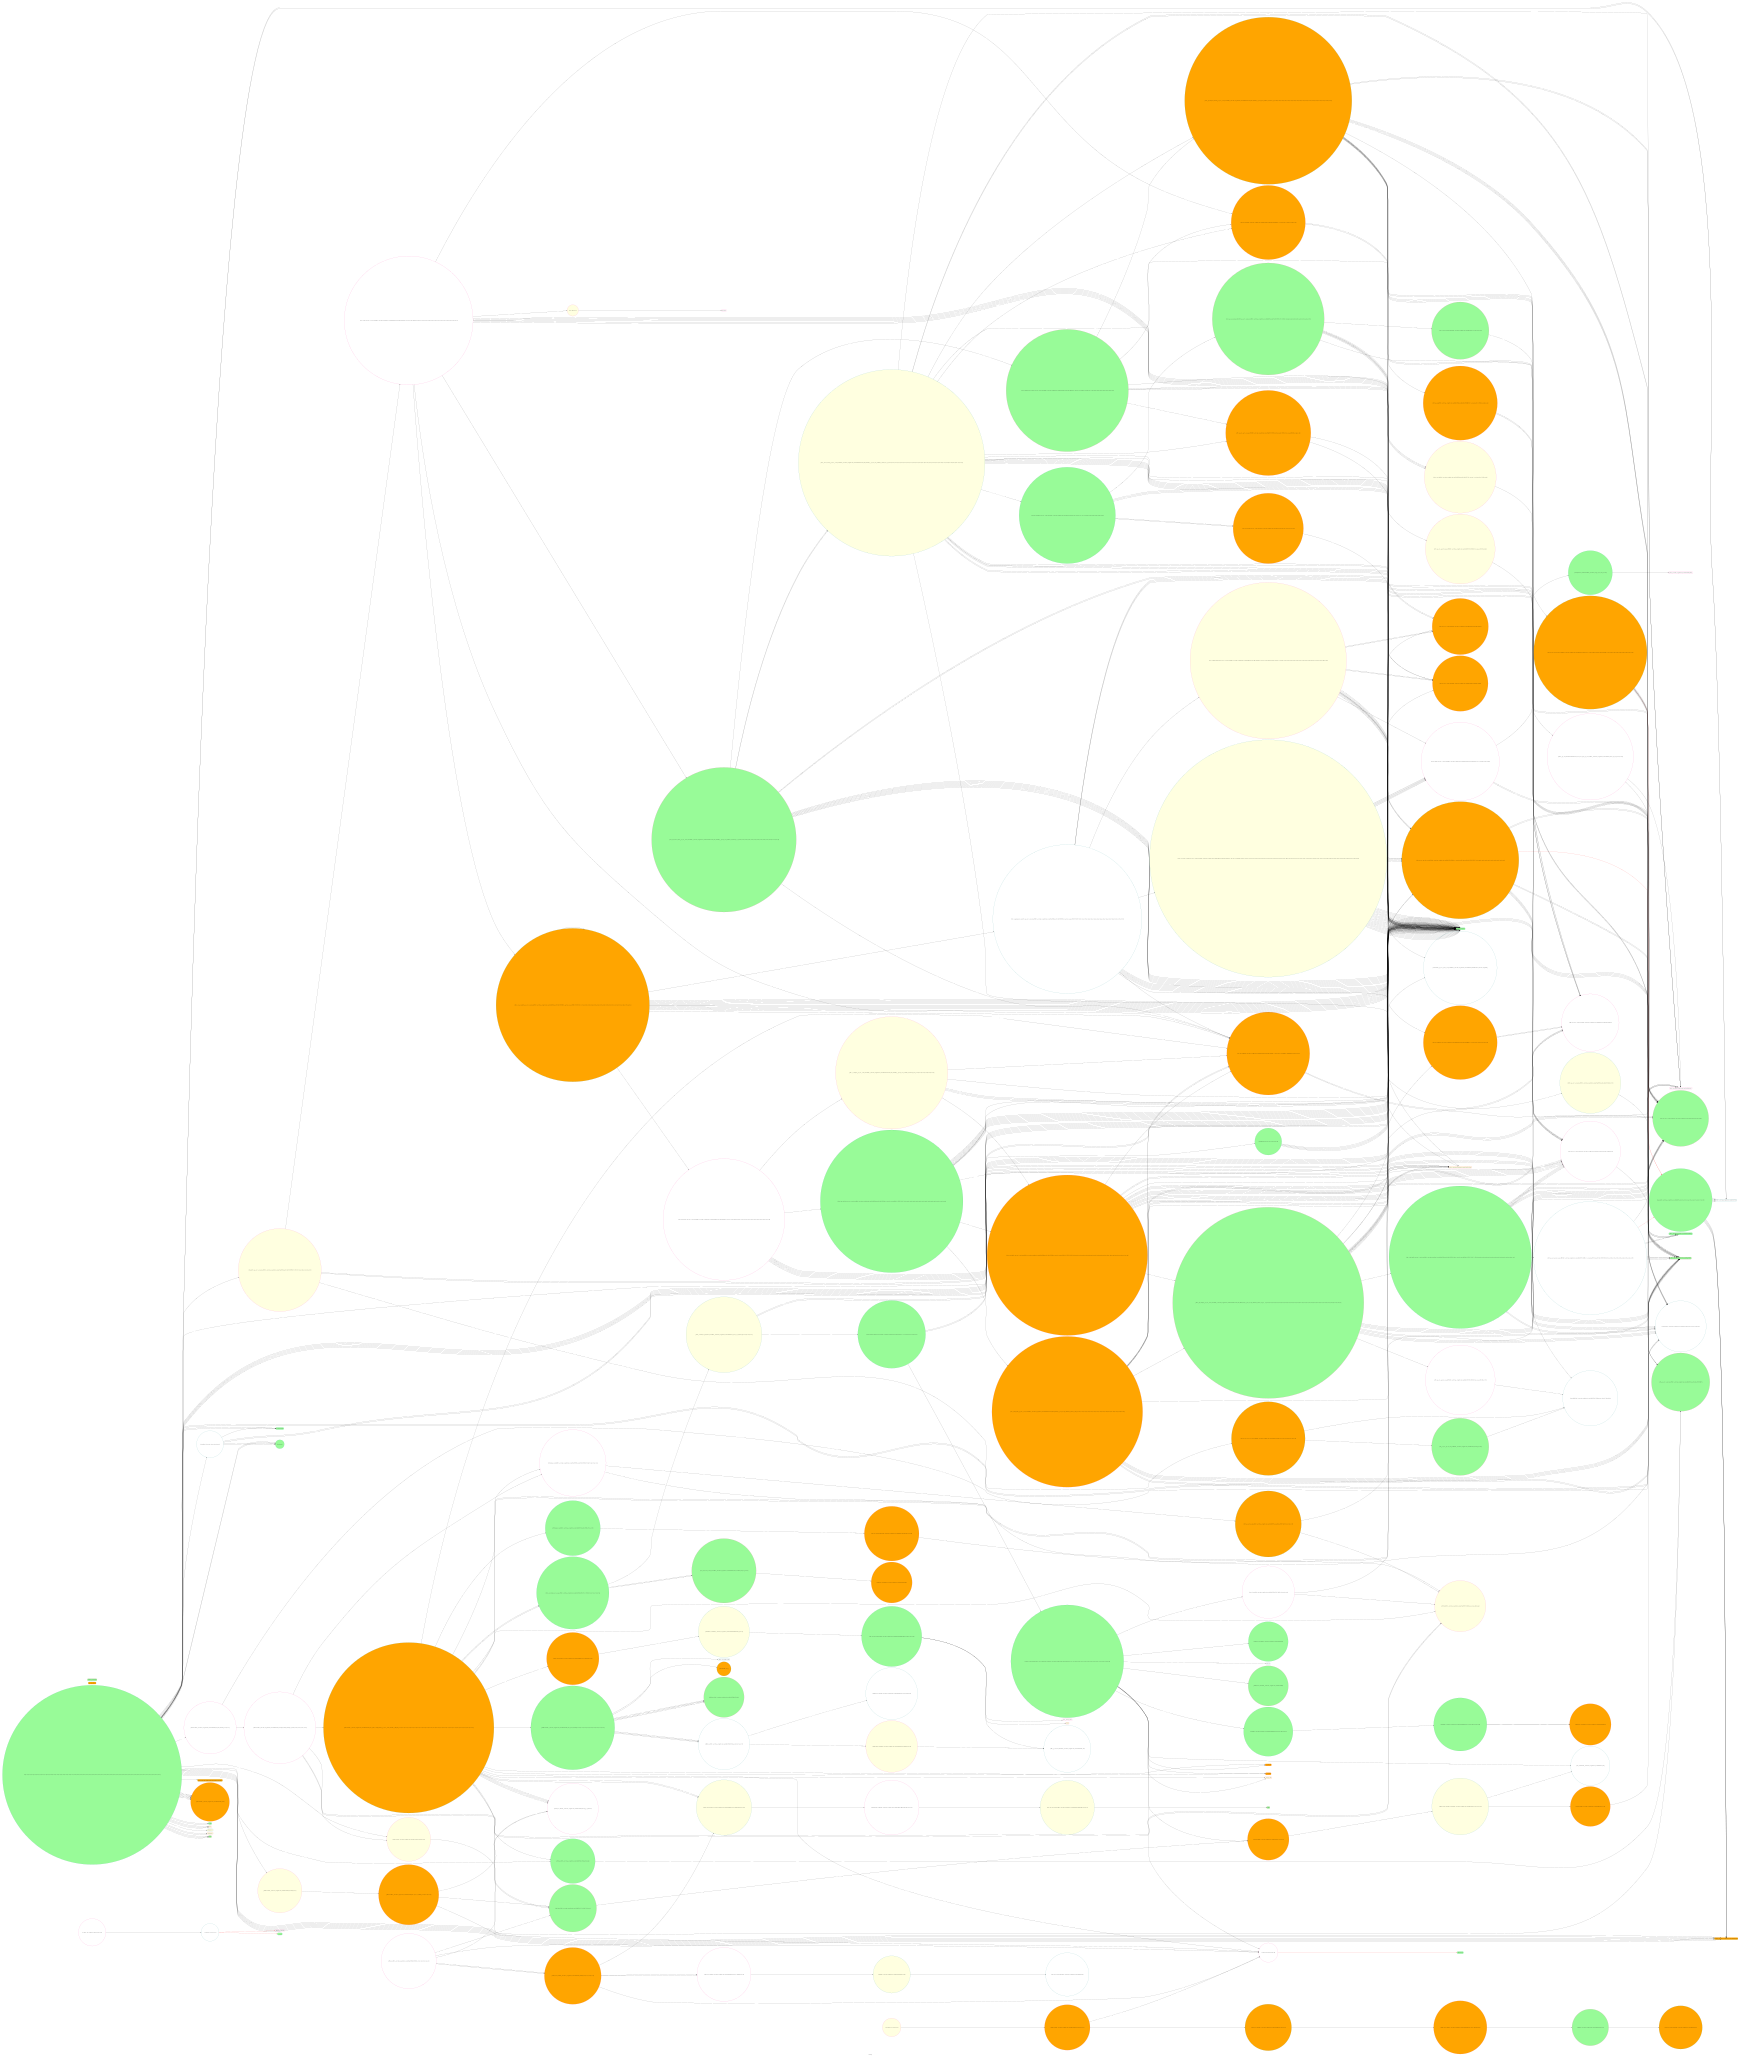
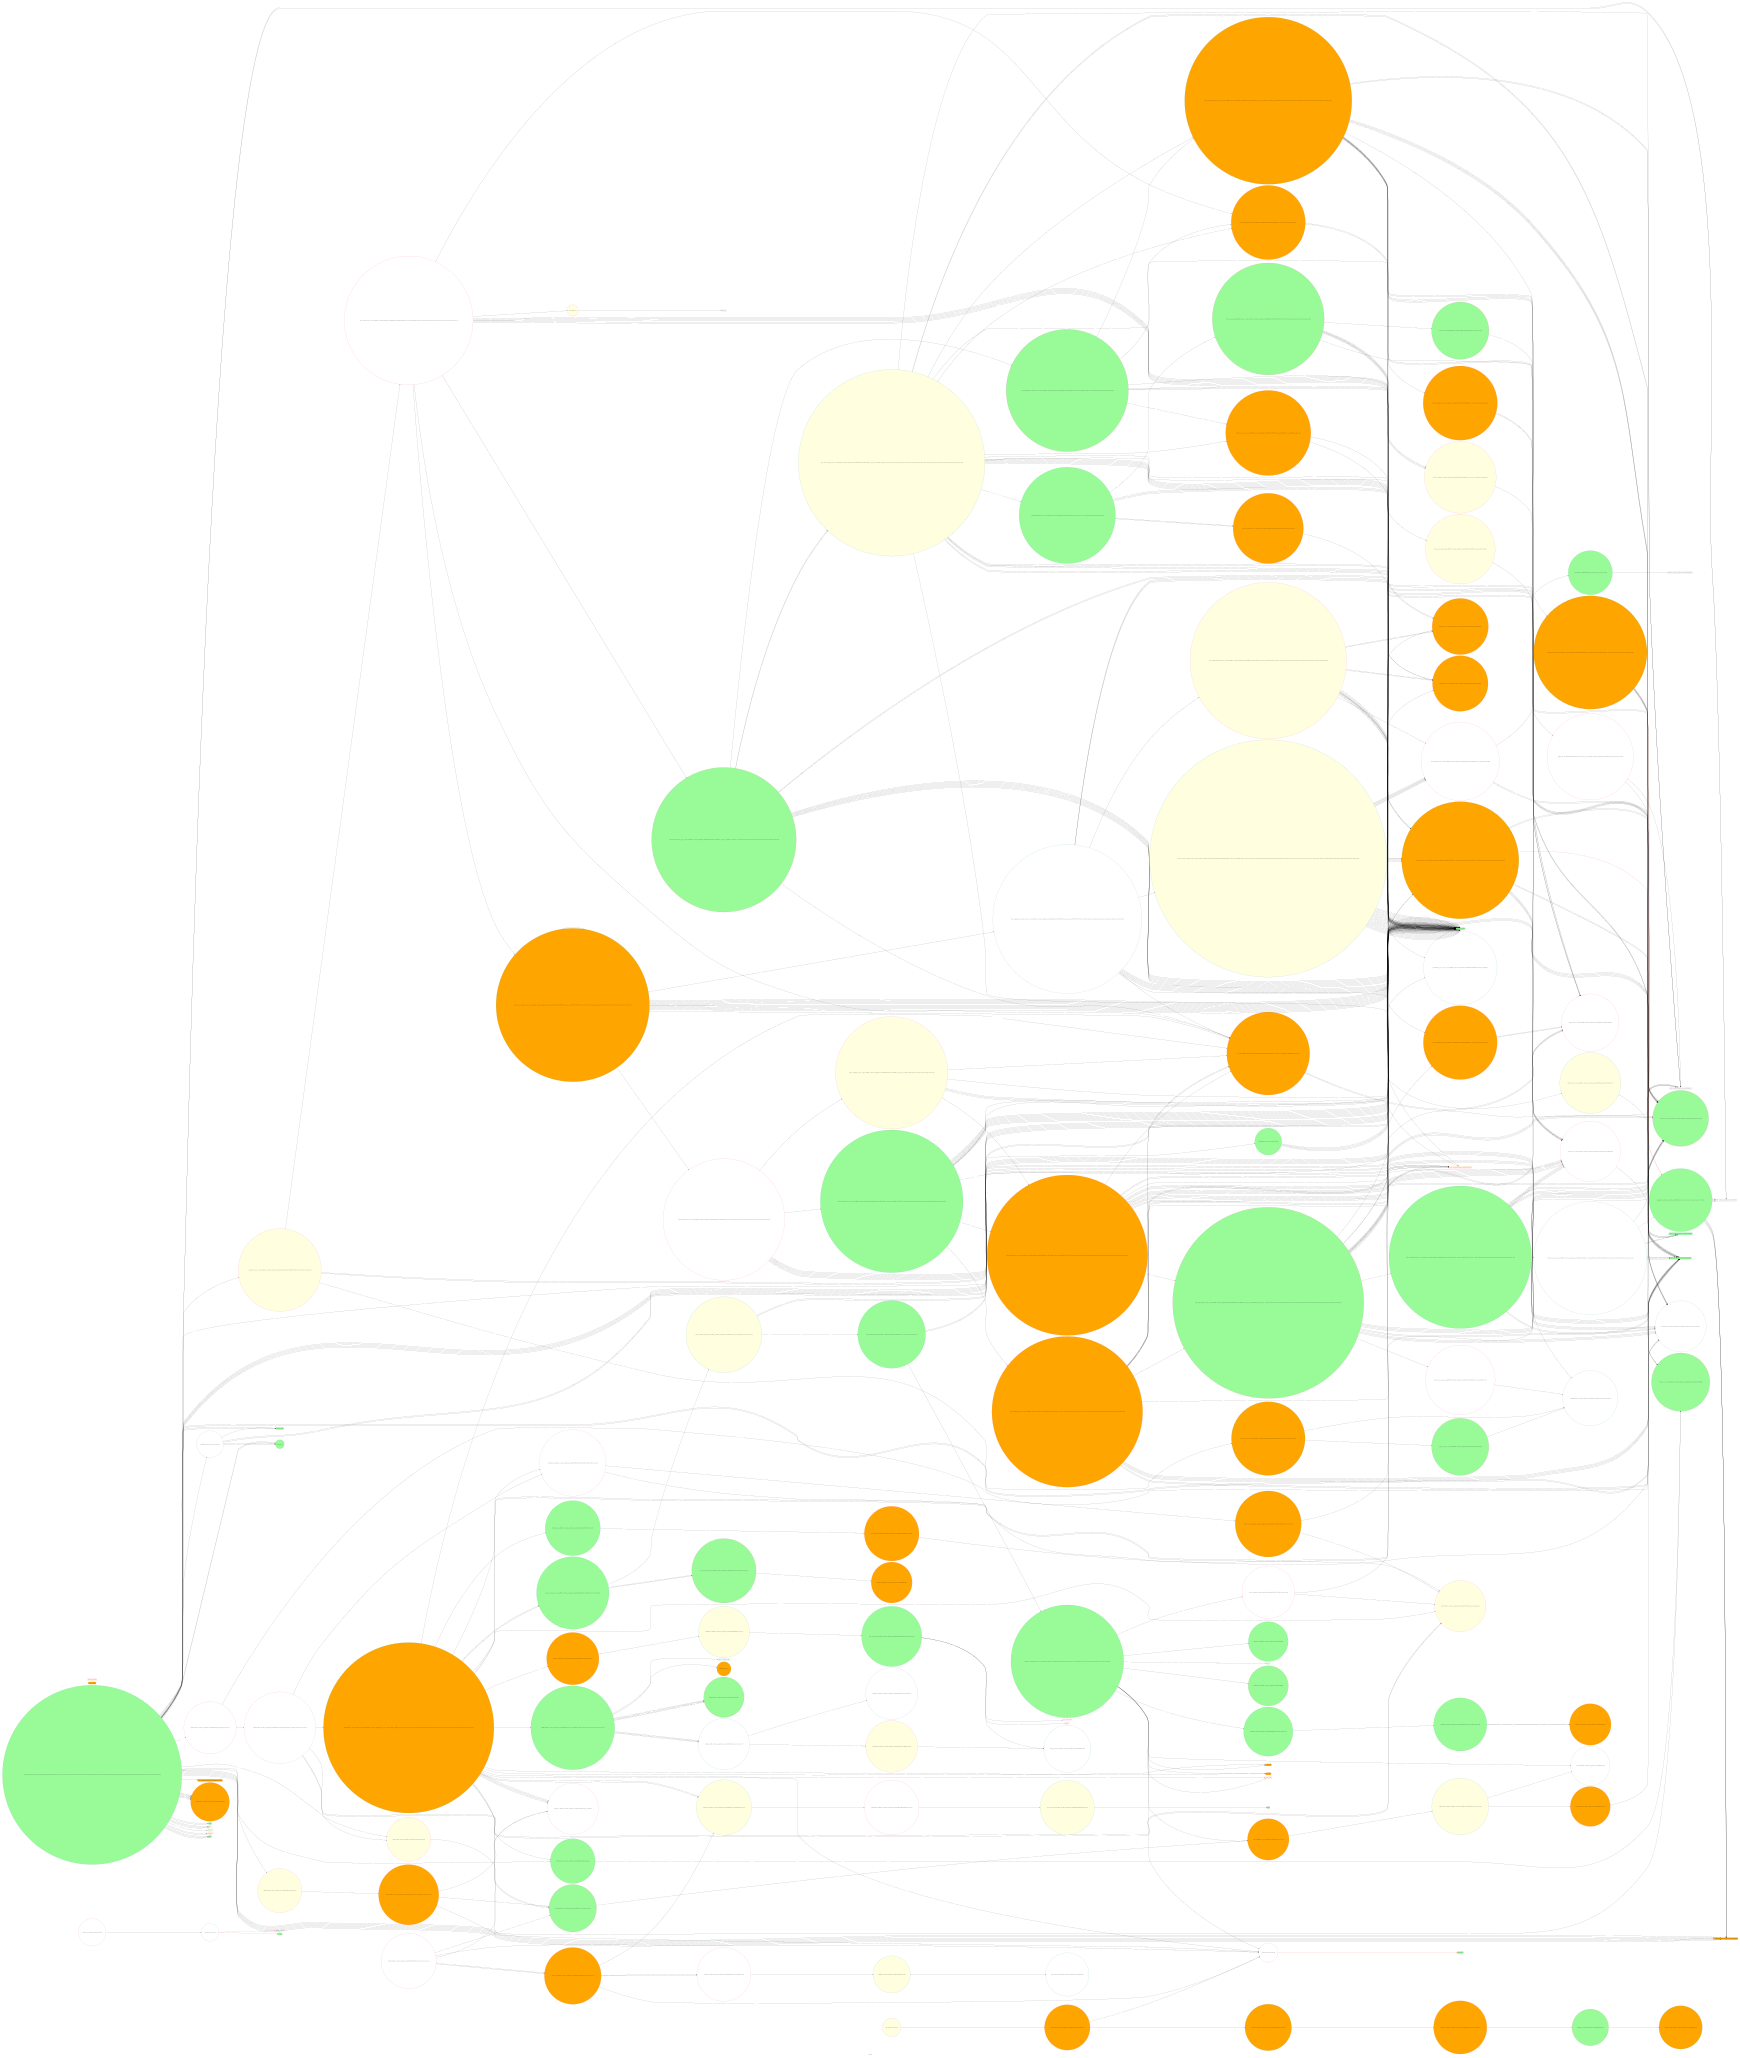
(92, 1680) -> (92, 1680)
